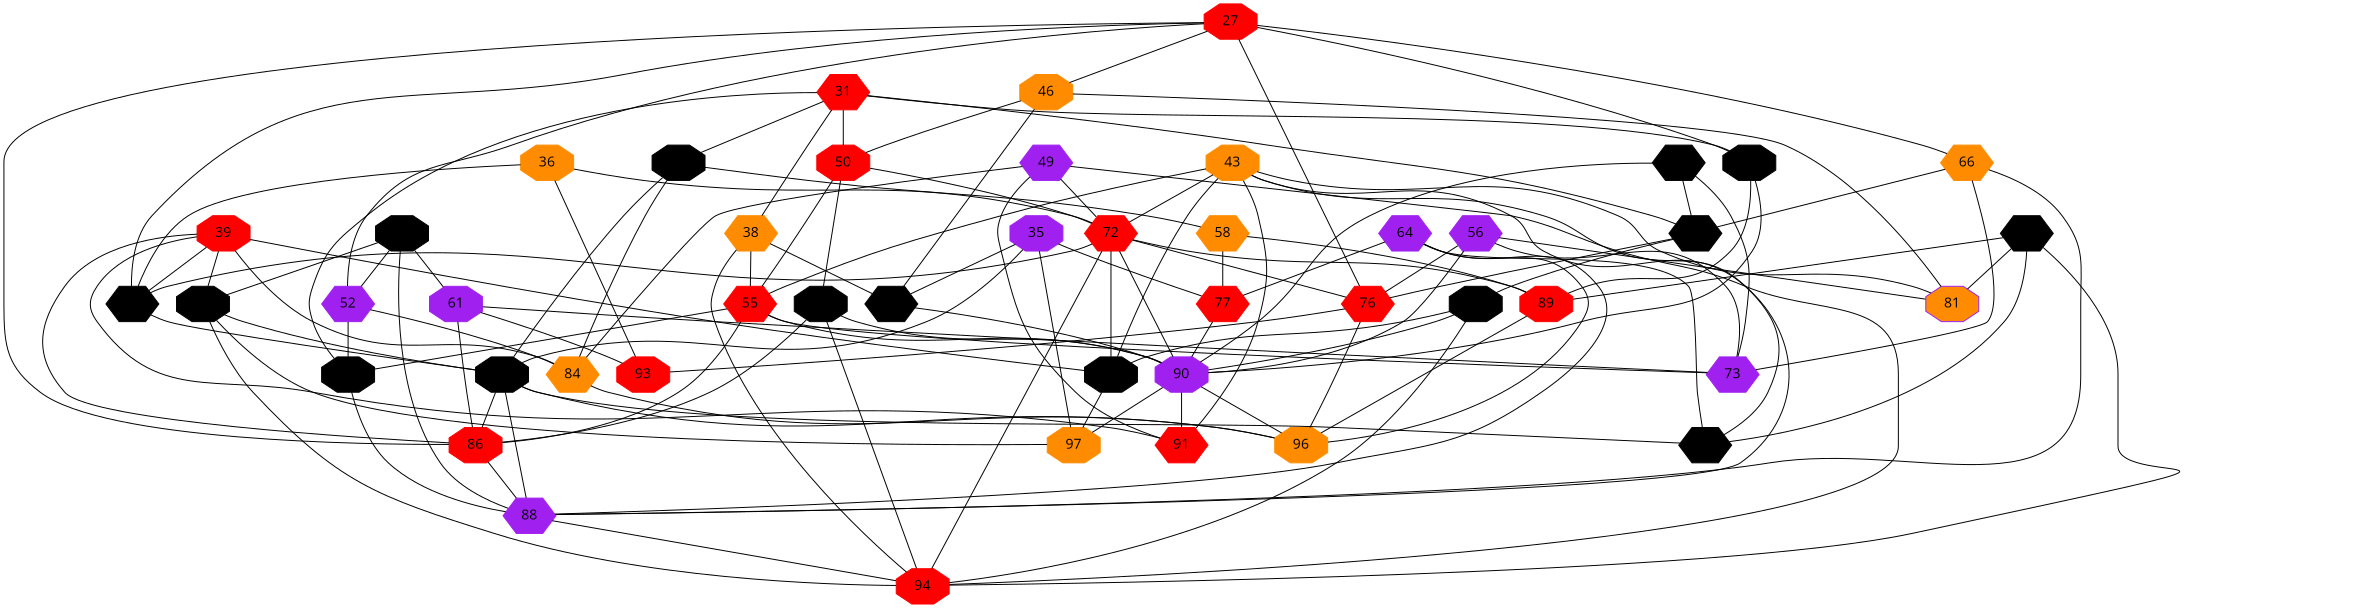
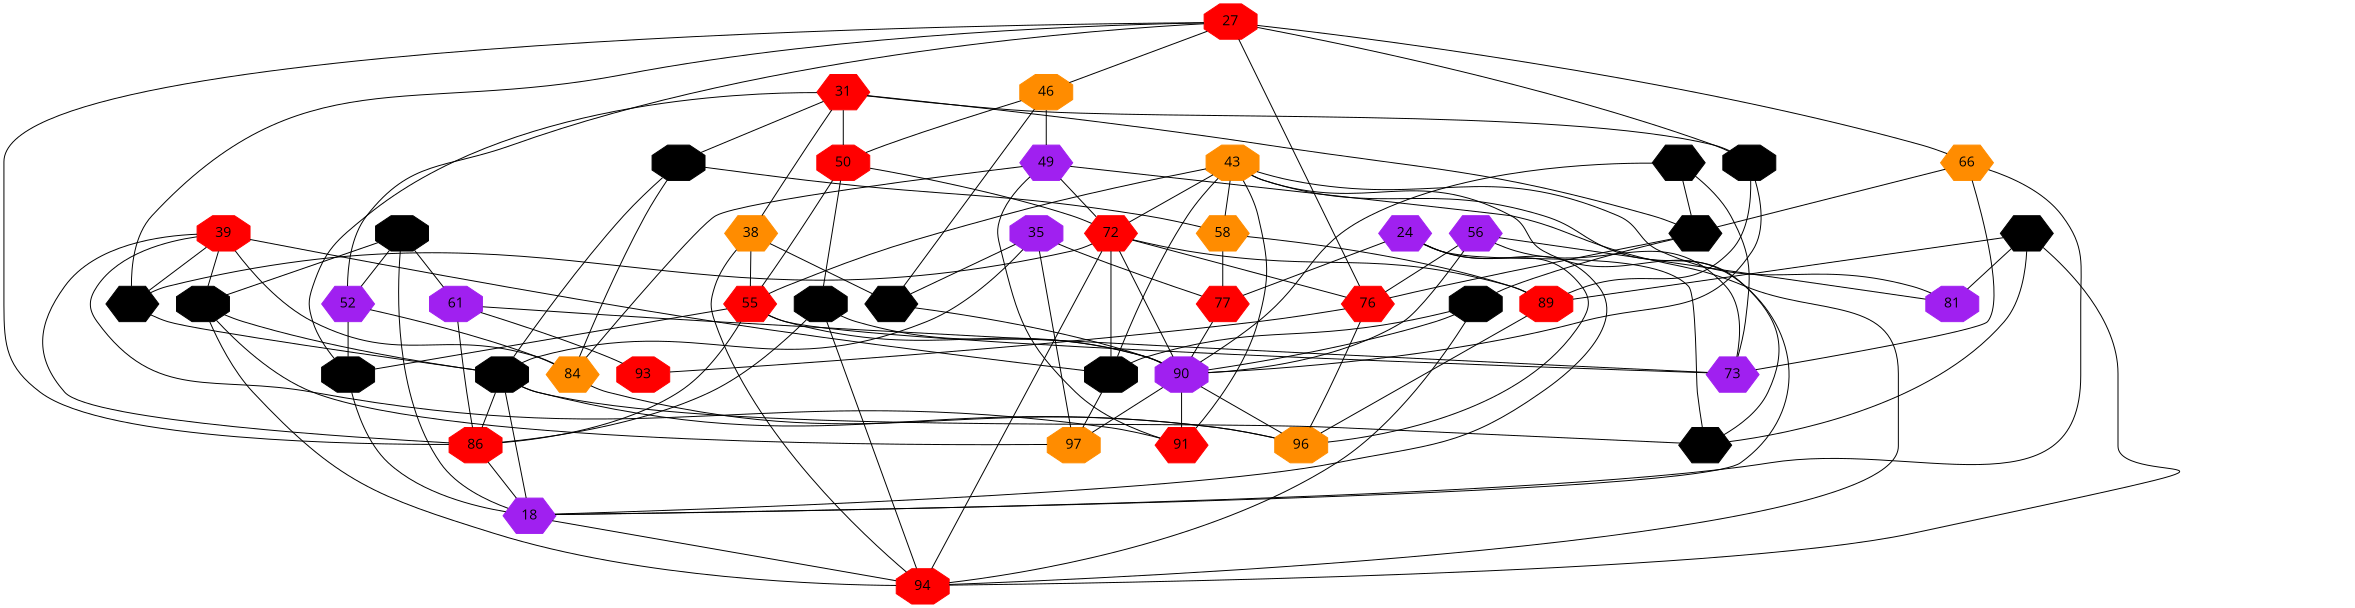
(1536, 116) -> (1046, 128)
(547, 163) -> none
none -> (1228, 198)
(1405, 233) -> (1405, 233)
(1952, 304) -> (1952, 304)
(530, 516) -> (530, 516)
